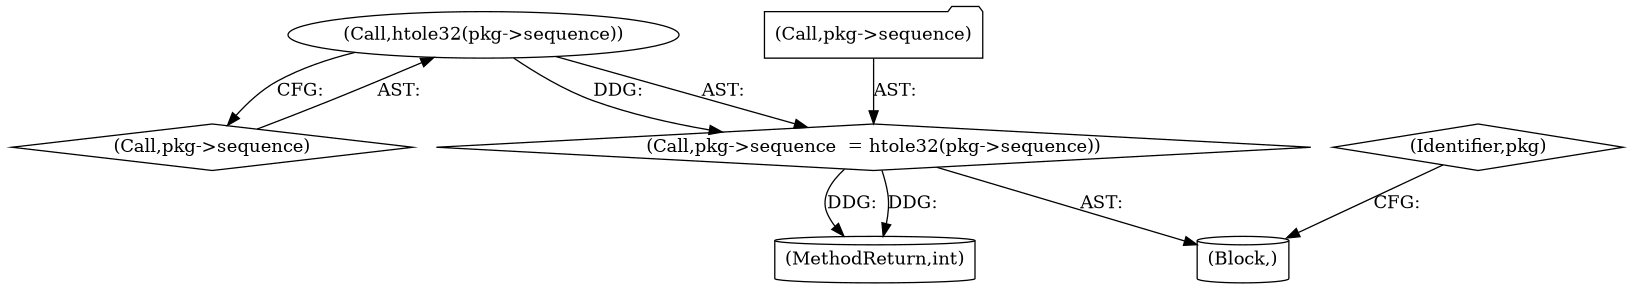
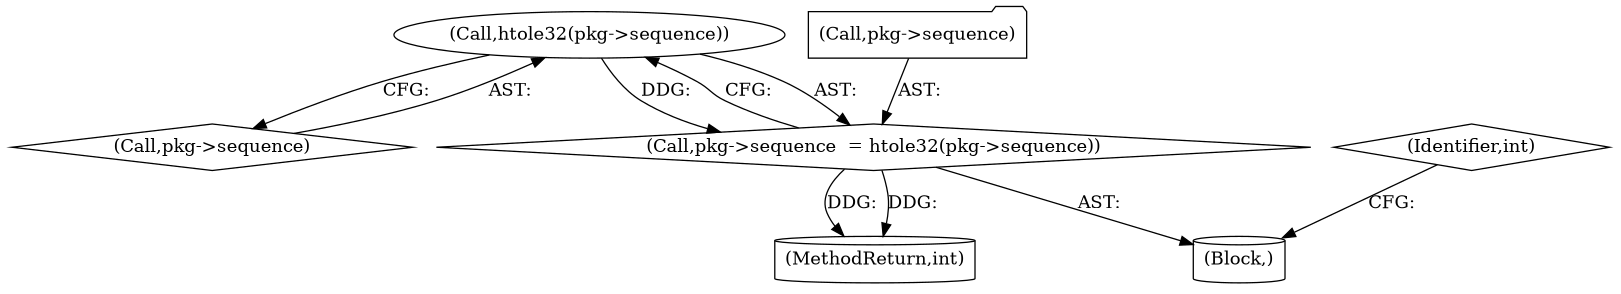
none -> (725, 101)
(1478, 147) -> (1472, 147)
